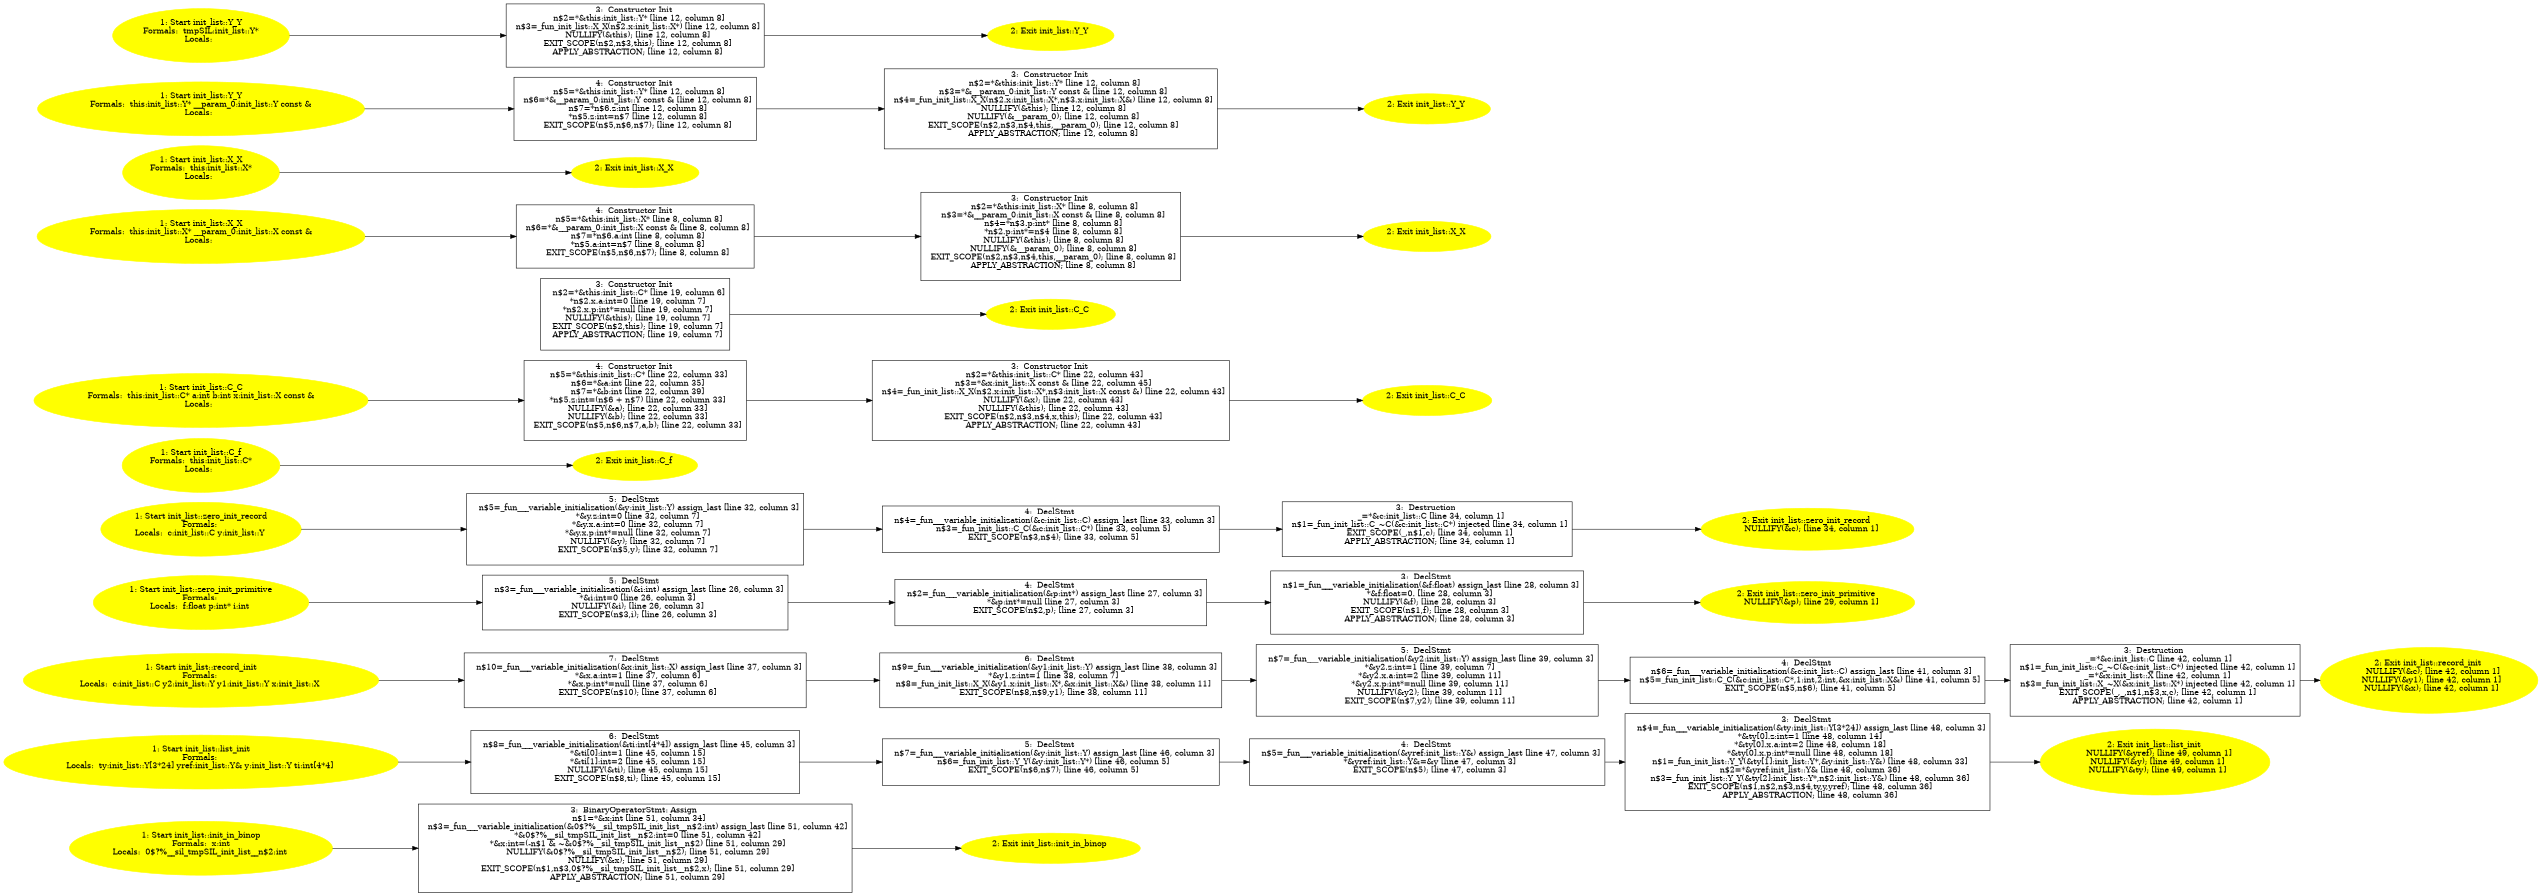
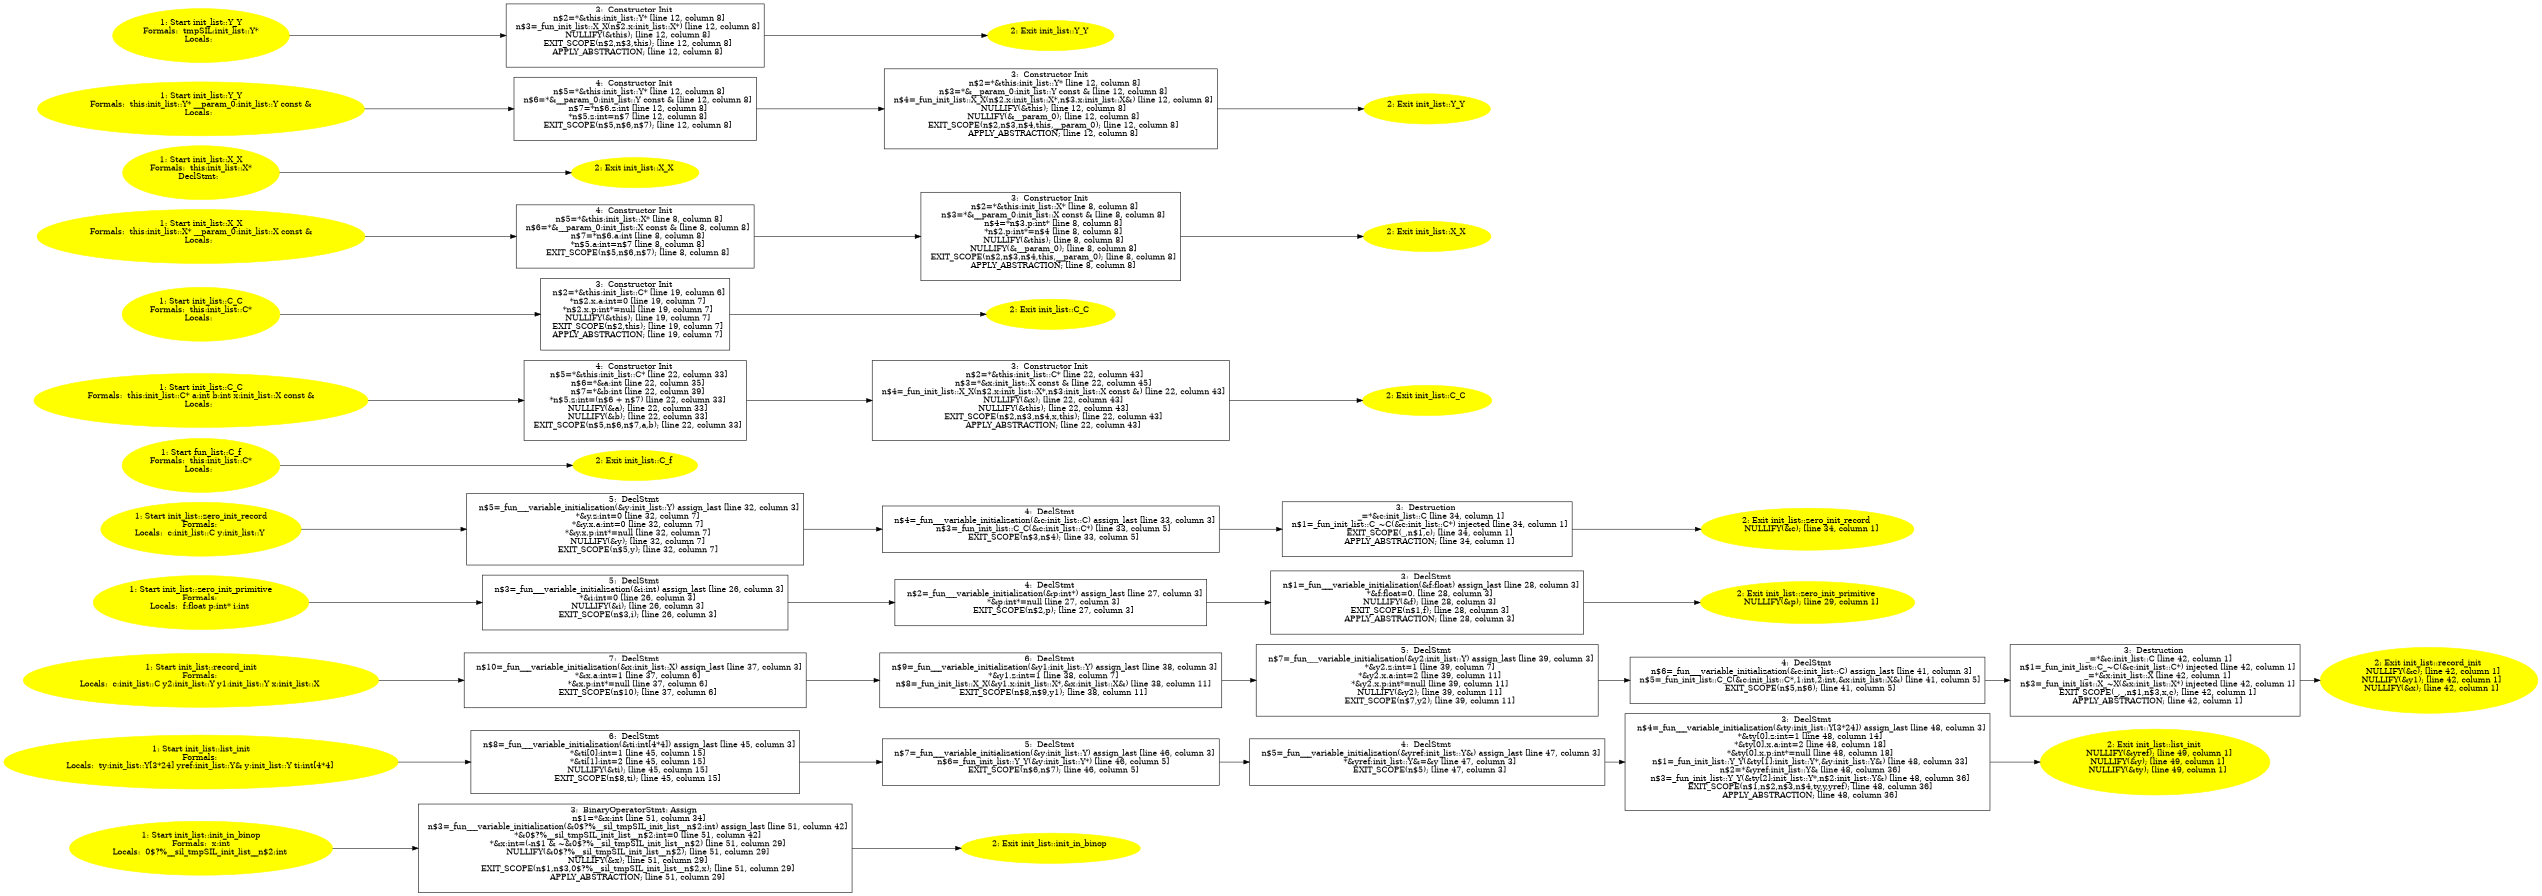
(201, 173) -> (201, 173)
none -> (201, 314)
(201, 465) -> (201, 465)
